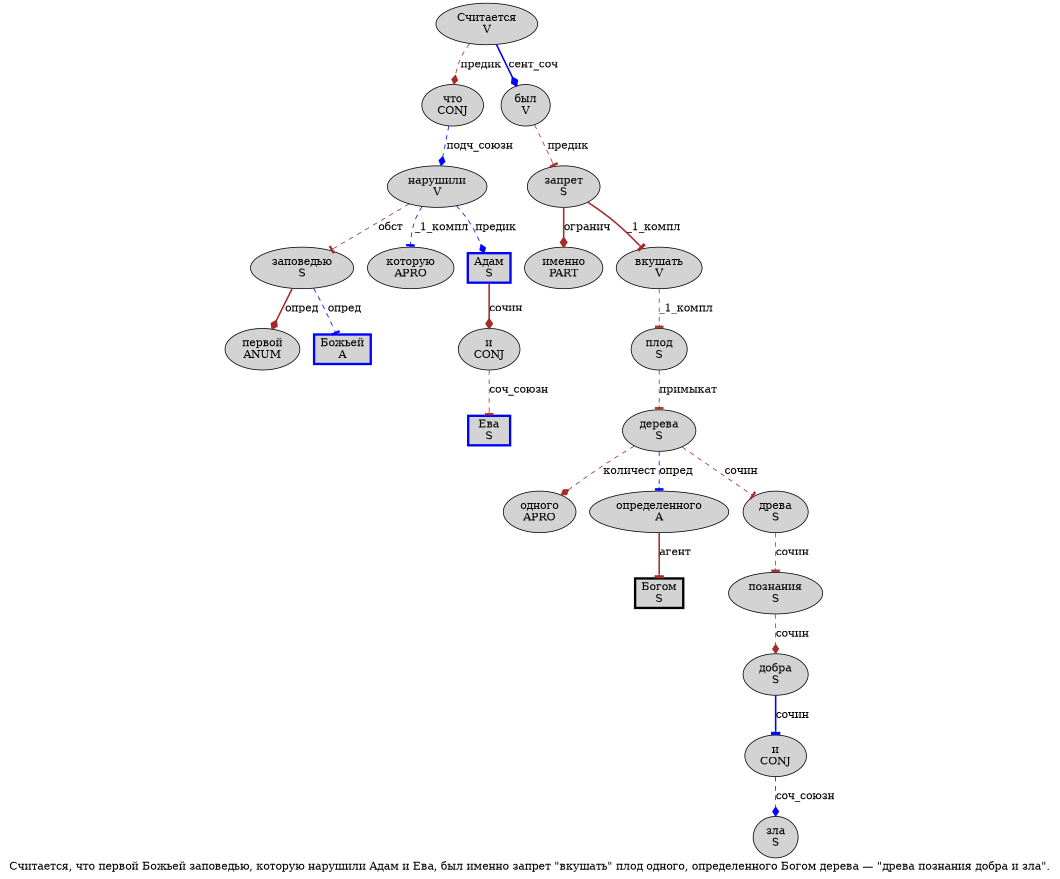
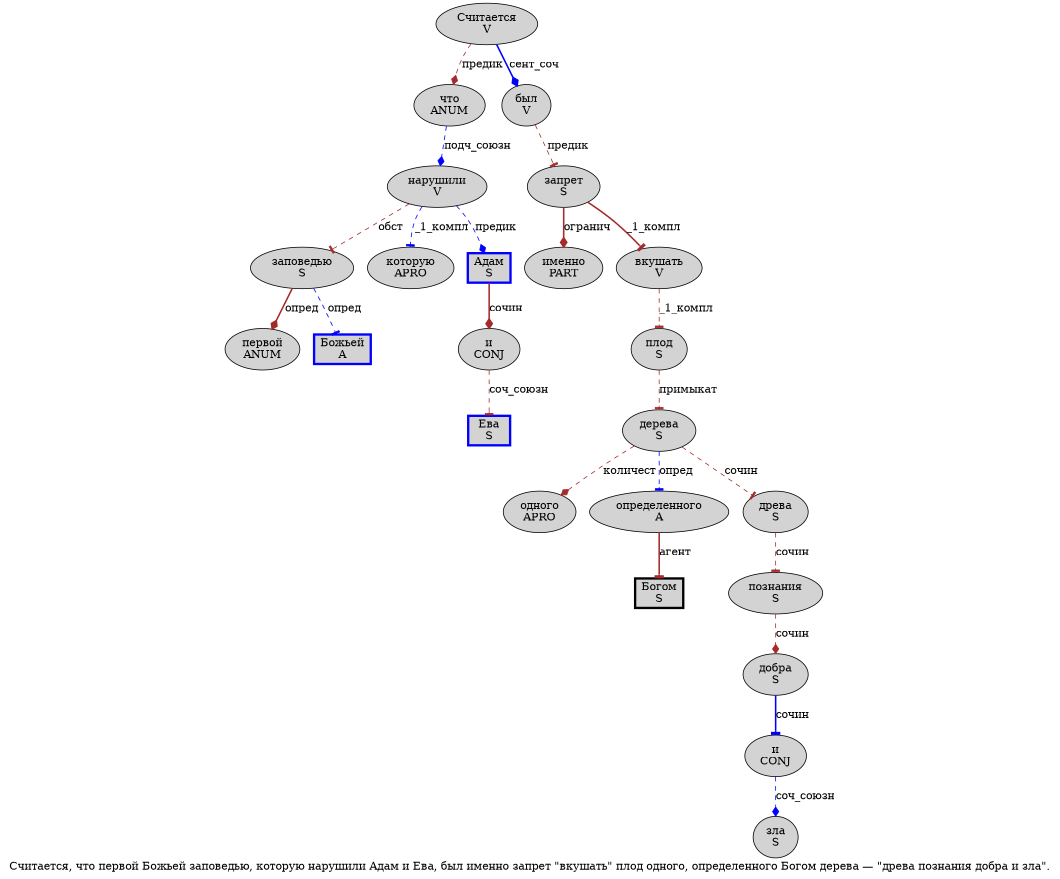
(453, 105) -> (450, 105)
